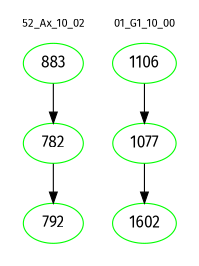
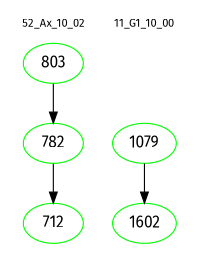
(144, 24) -> (144, 24)
(53, 63) -> (53, 63)
(144, 63) -> none
(144, 143) -> (144, 143)
(53, 223) -> (53, 223)
